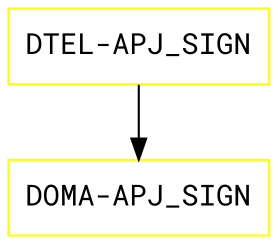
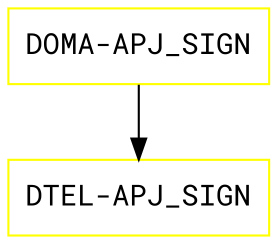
(139, 112) -> (139, 112)
